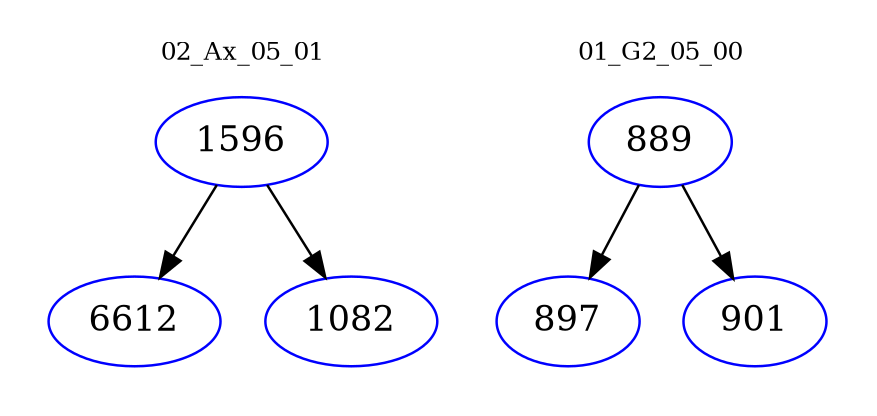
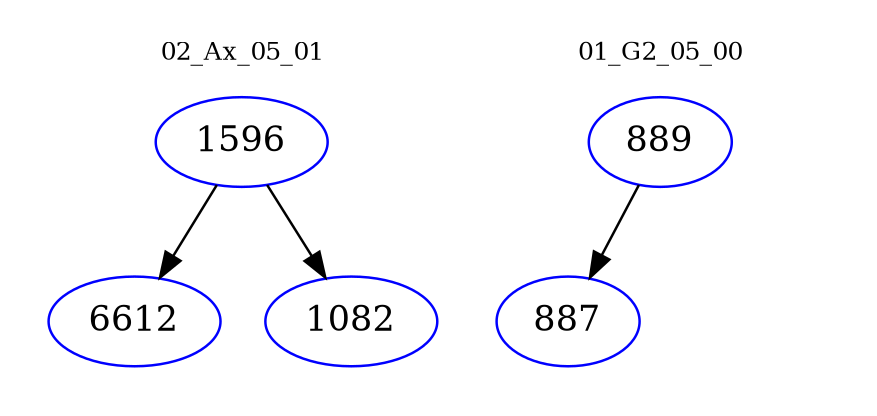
(568, 321) -> (568, 321)
(755, 321) -> none
